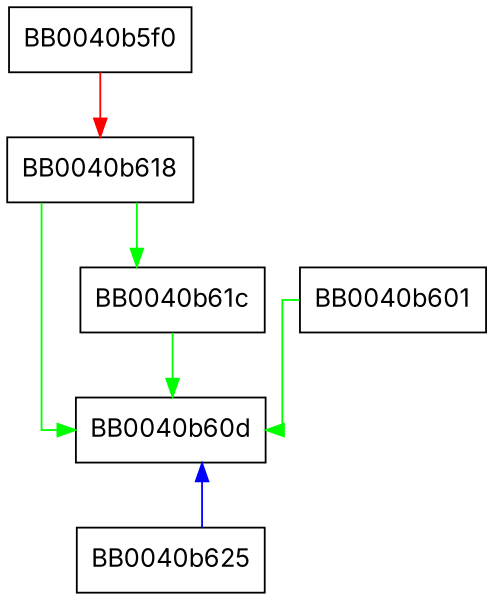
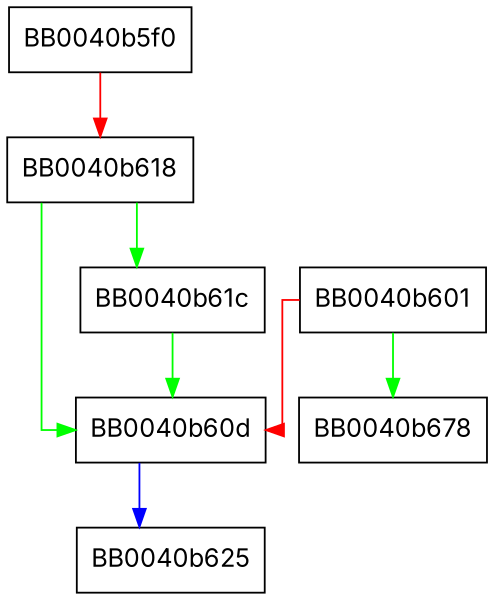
(282, 357) -> (282, 357)
none -> (393, 430)
(202, 504) -> (139, 486)
